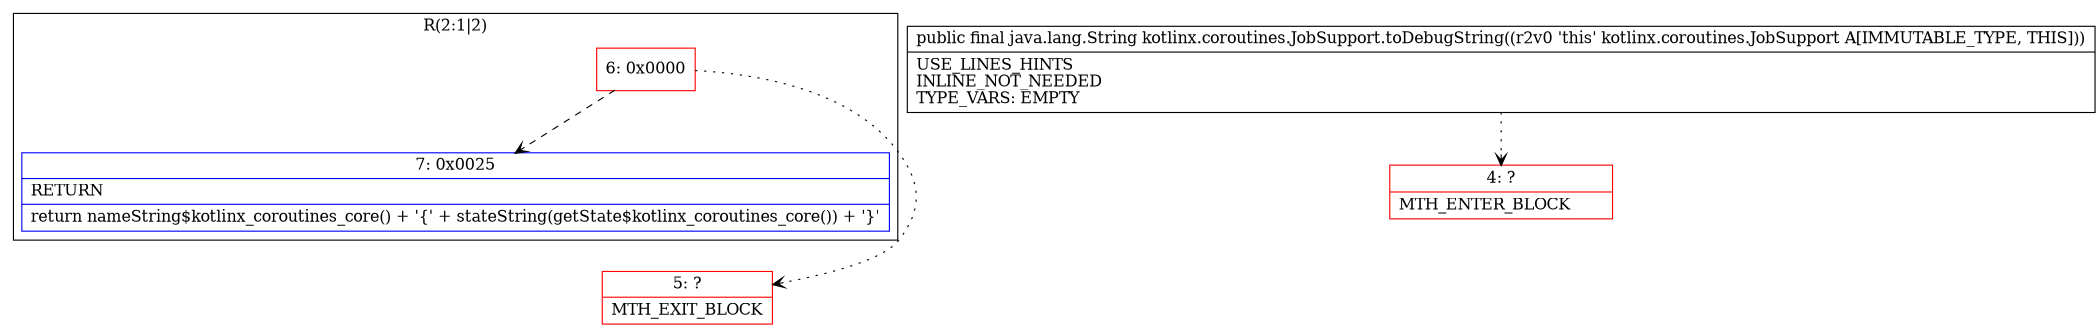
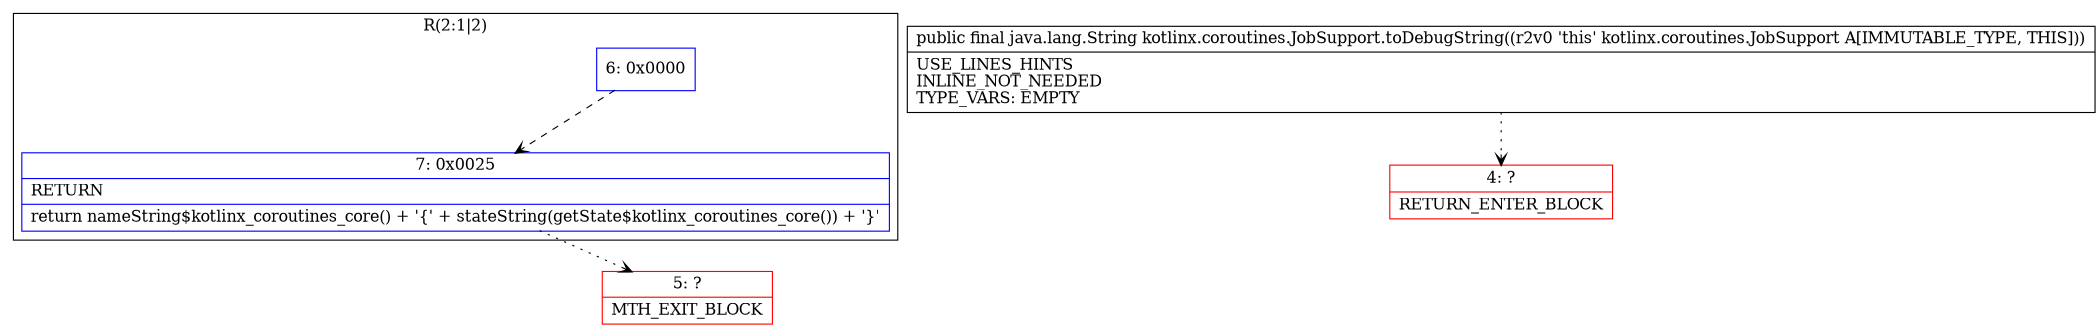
(646, 69) -> (646, 69)
(889, 142) -> (581, 249)
(1485, 205) -> (1501, 205)
